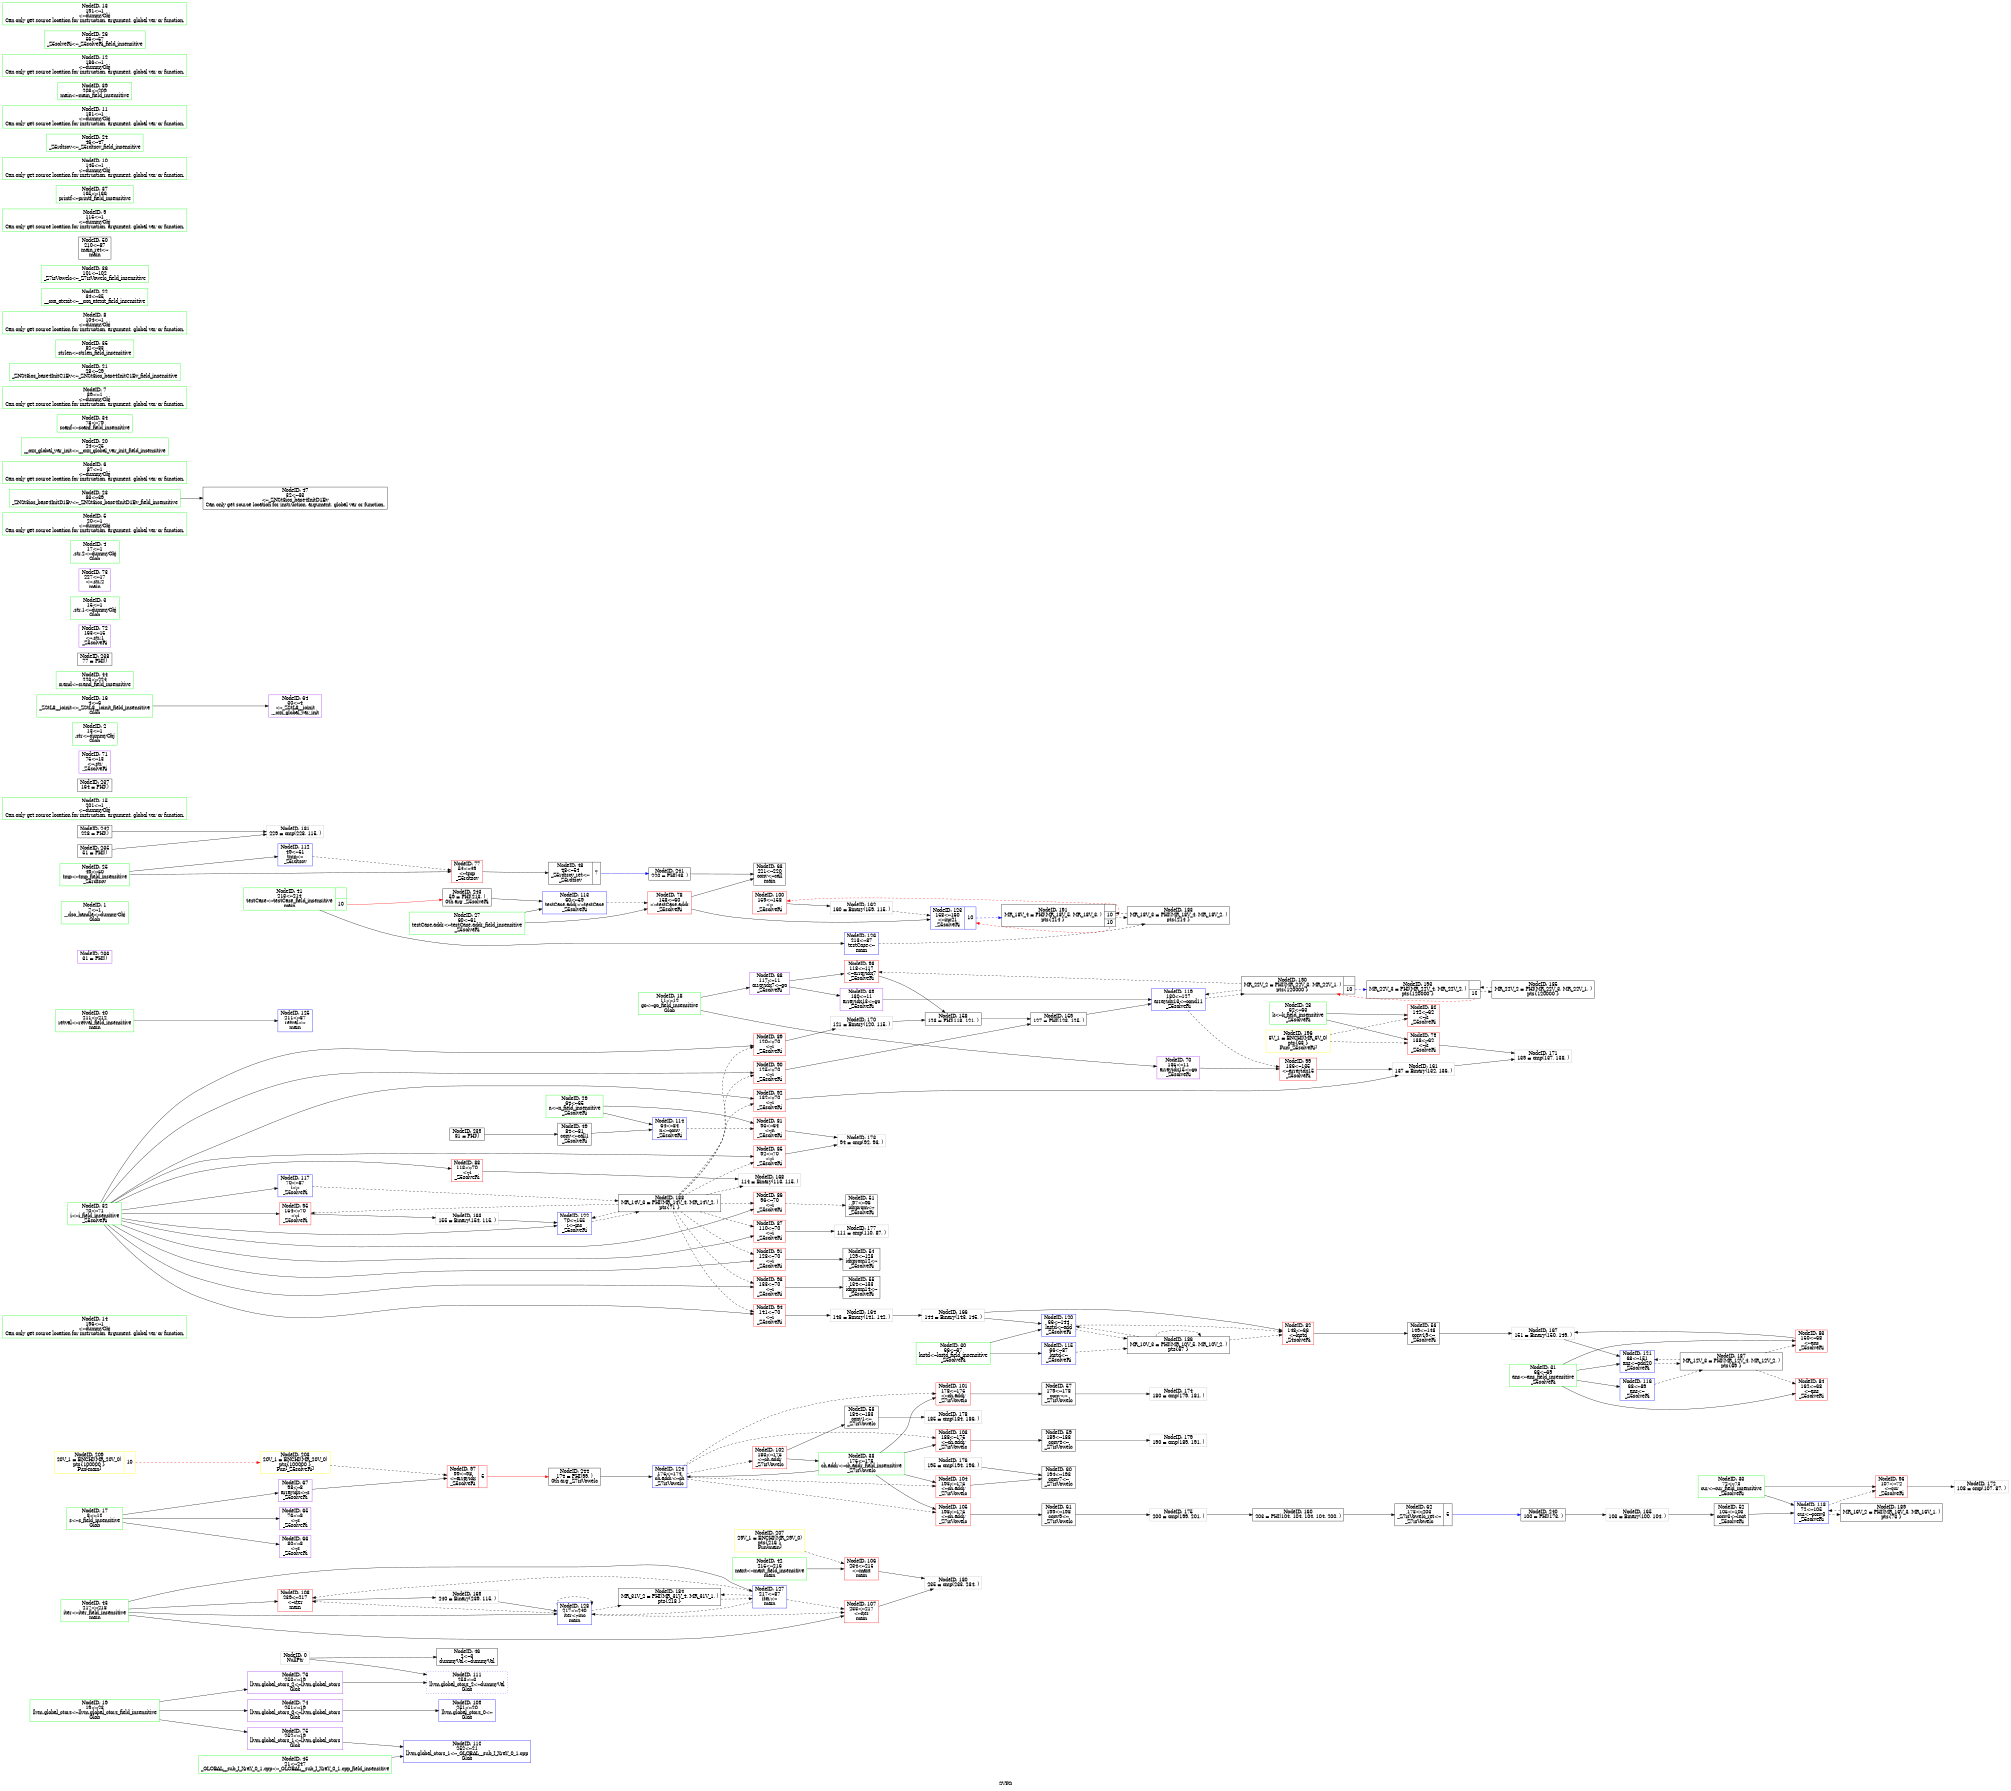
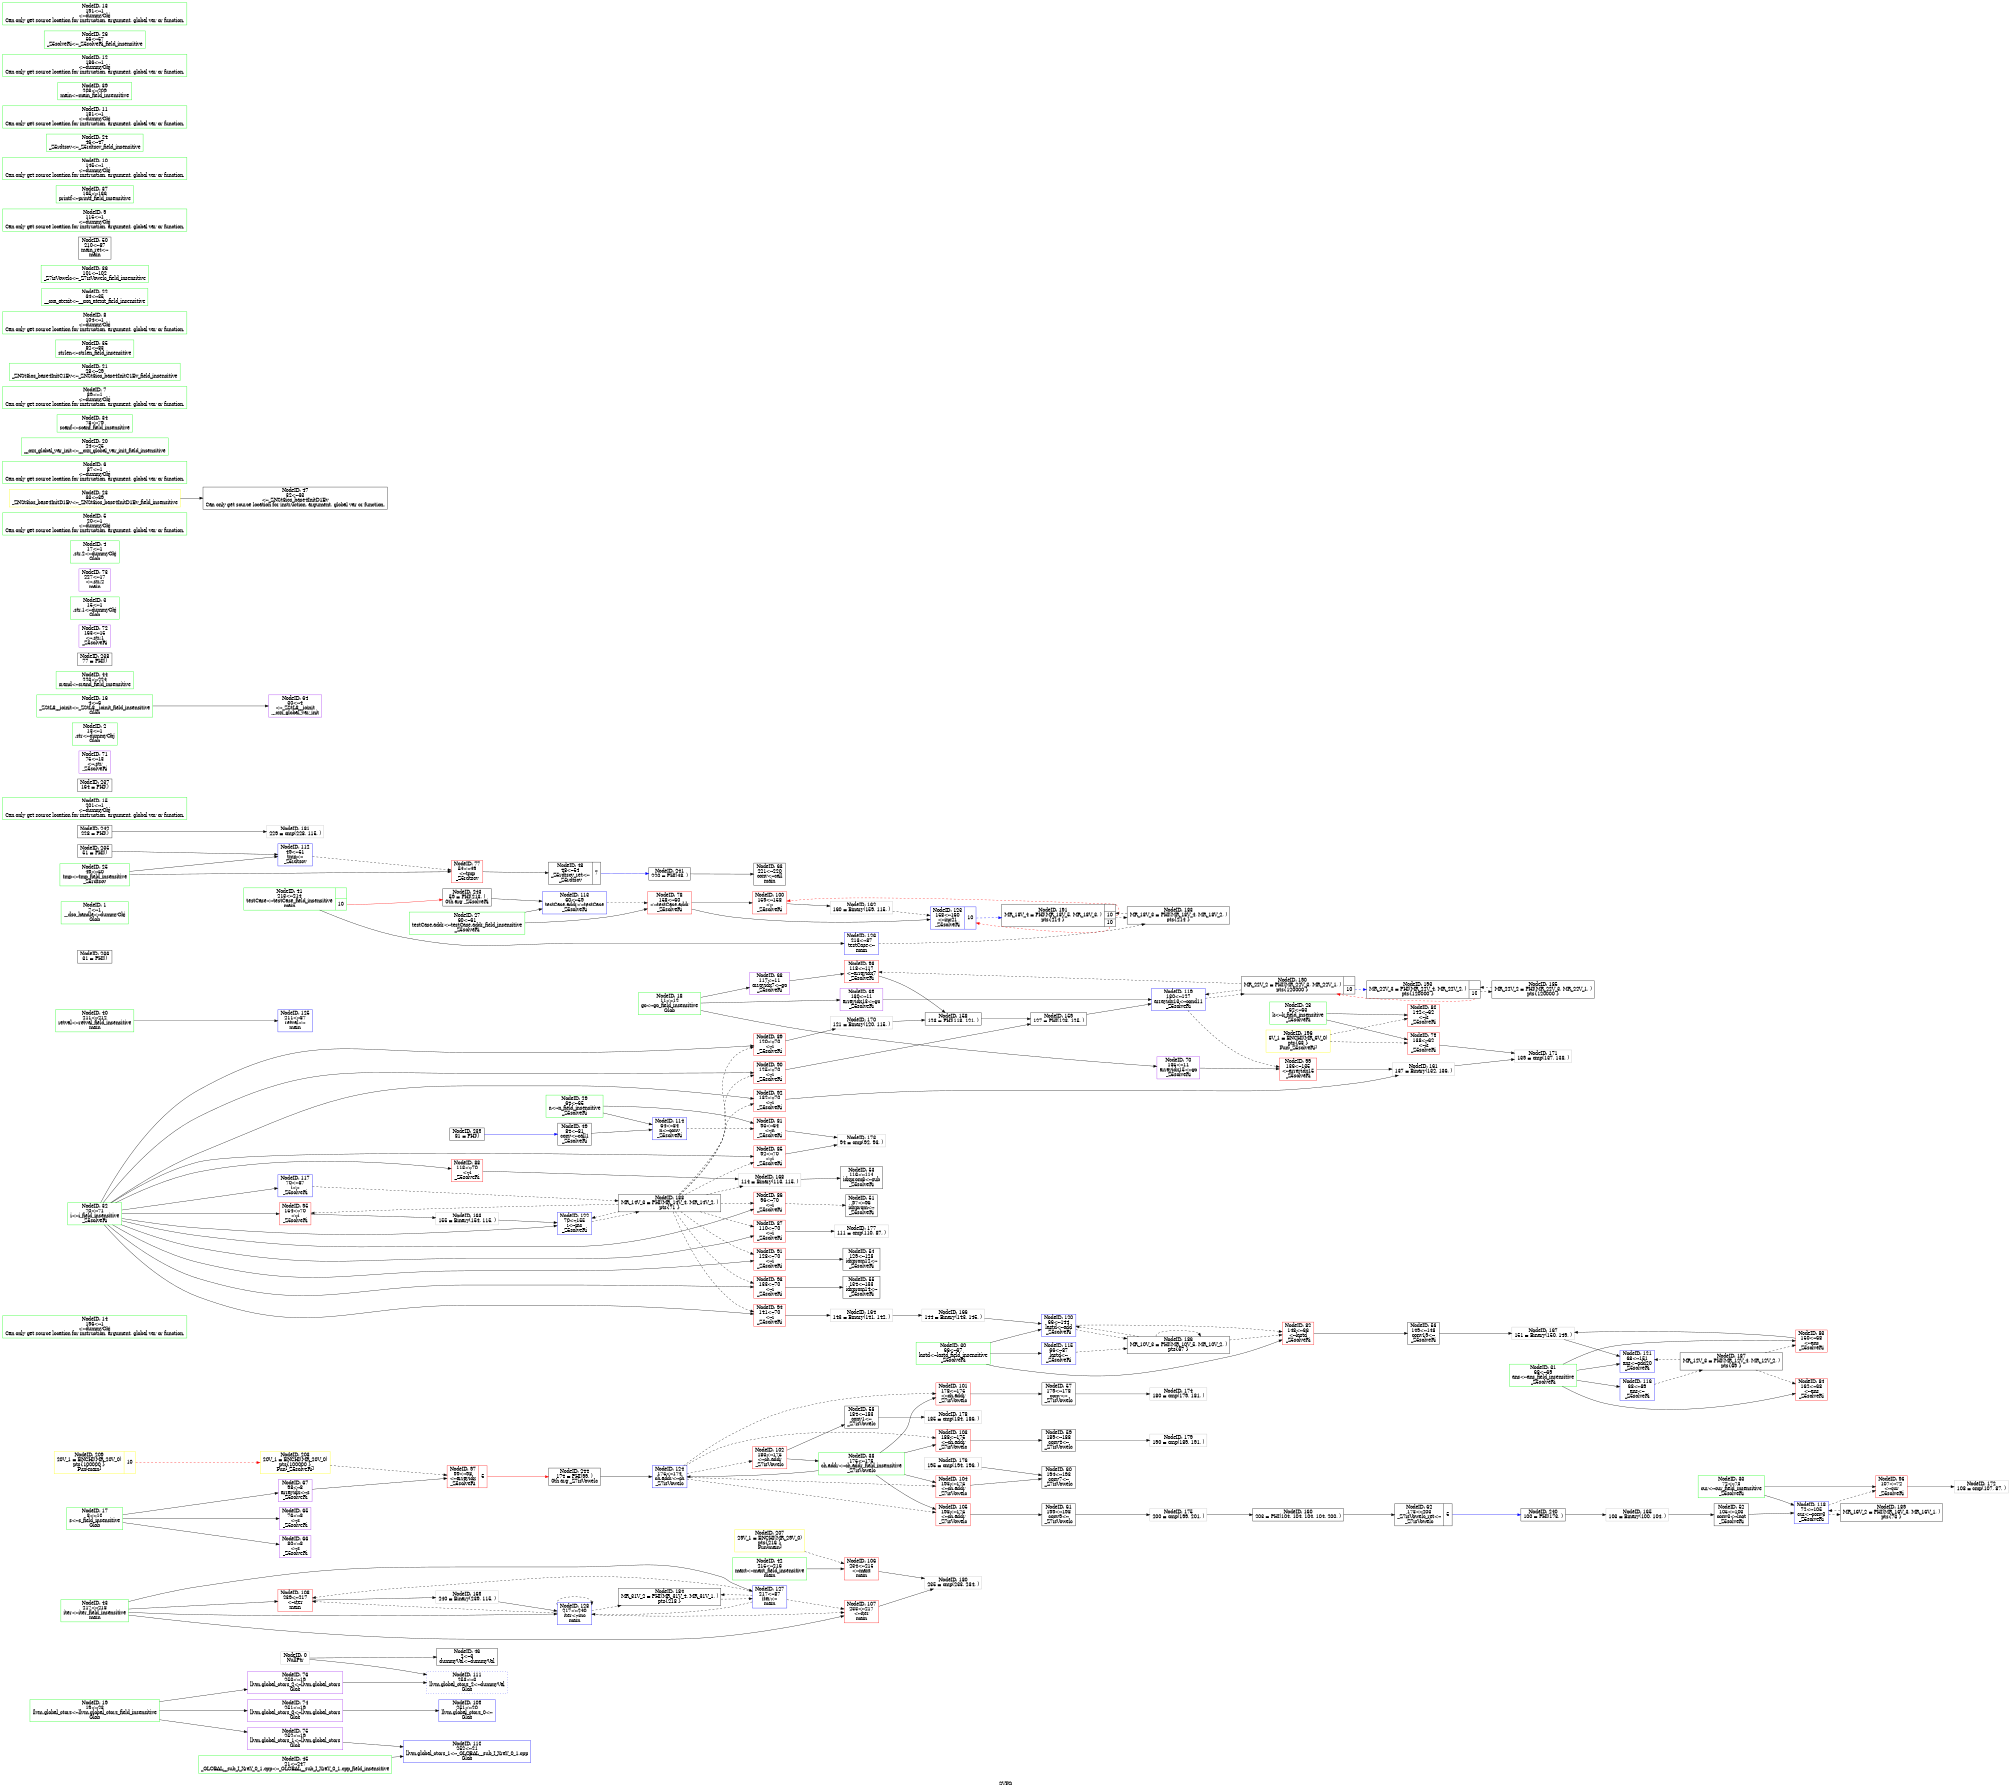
(95, 498) -> (95, 498)
(188, 842) -> (193, 853)
(721, 888) -> (720, 903)
(95, 957) -> (95, 957)
(813, 991) -> (769, 1002)
(519, 1134) -> (519, 1134)
none -> (861, 1178)
(1132, 1311) -> (1134, 1374)
(1298, 1340) -> (1298, 1340)
(1666, 1363) -> none
